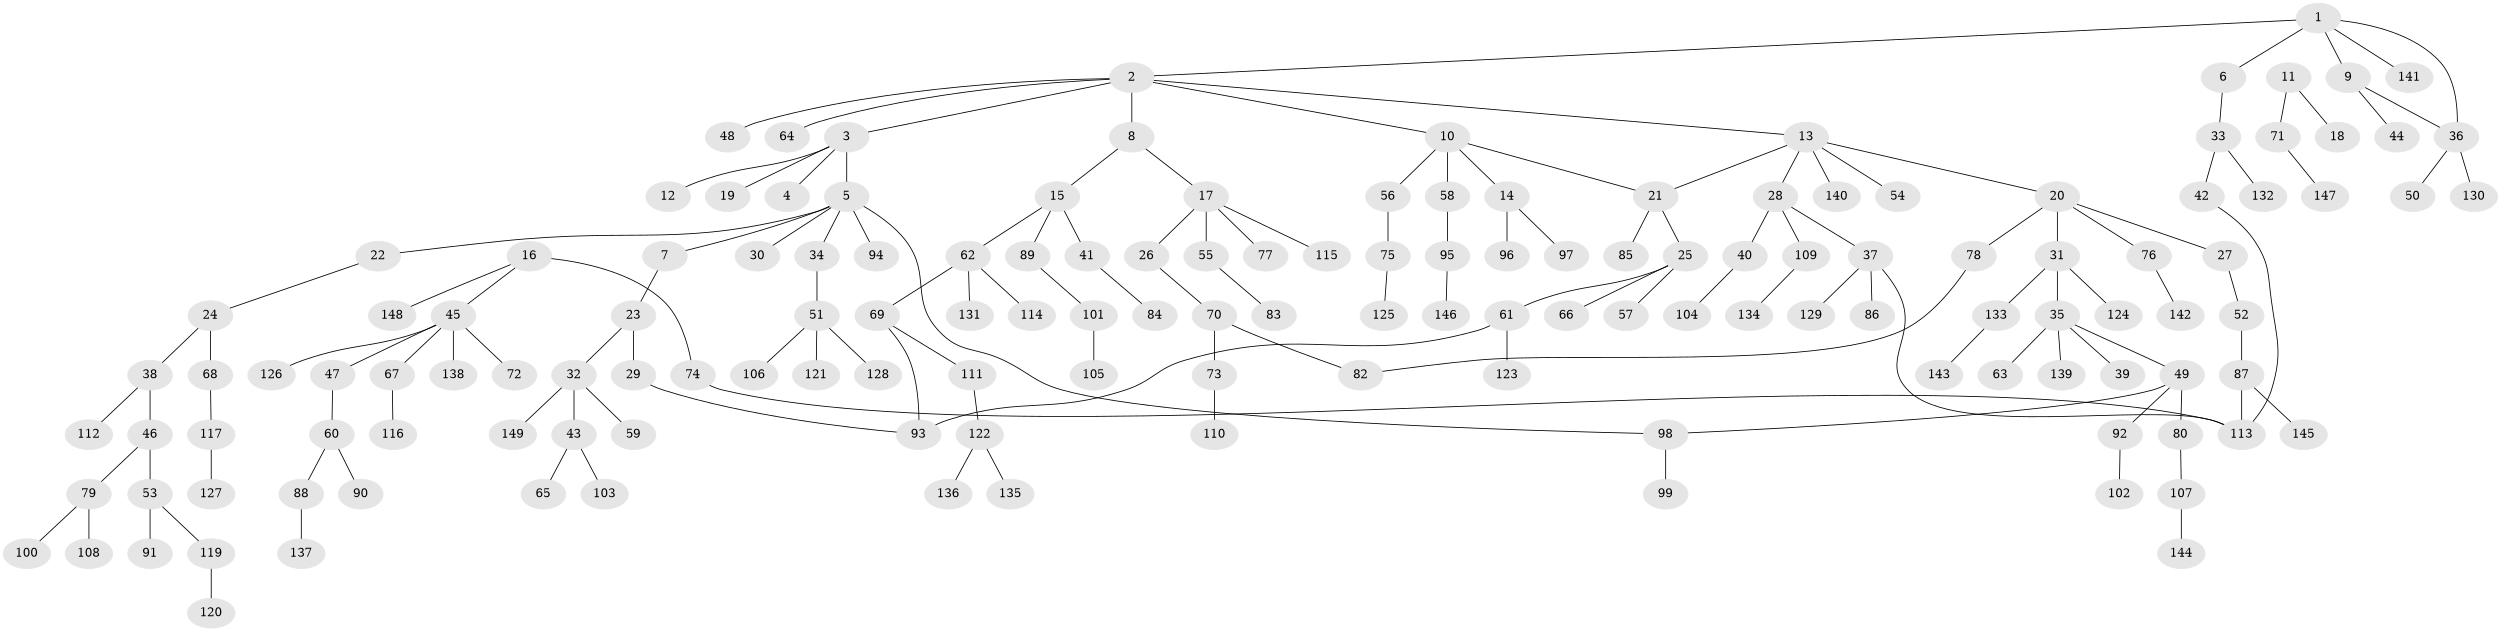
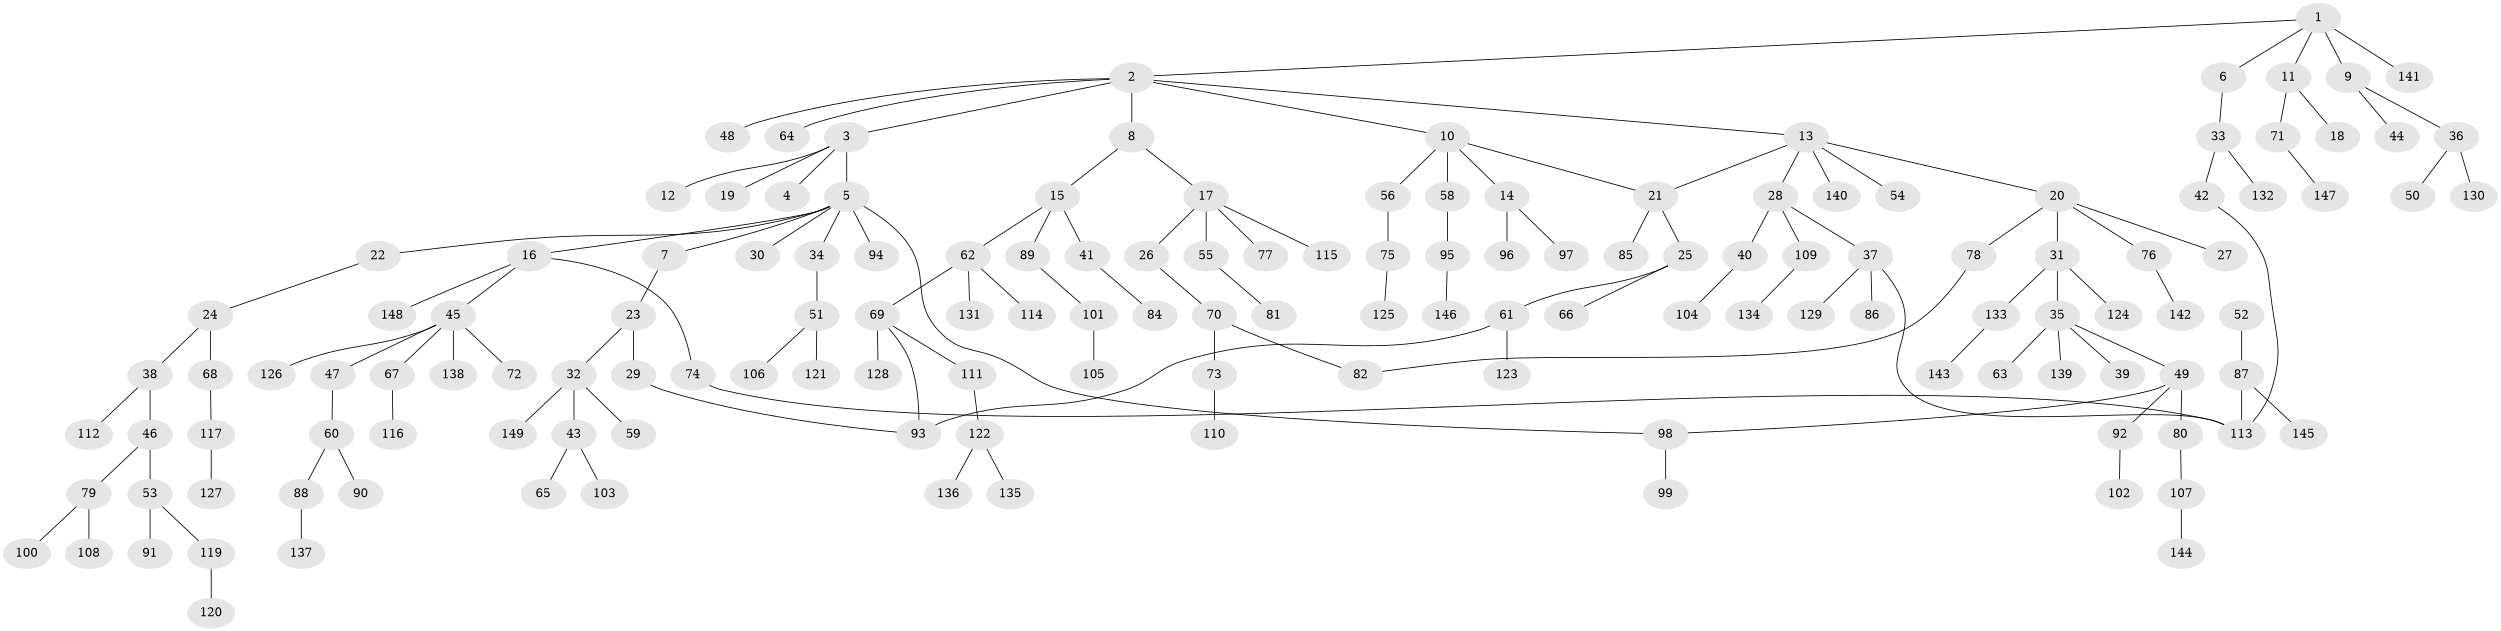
(2423, 47) -> (2304, 48)
none -> (635, 241)
(2233, 286) -> none
(1274, 316) -> (1274, 316)
(1626, 316) -> none
(847, 345) -> (878, 346)
